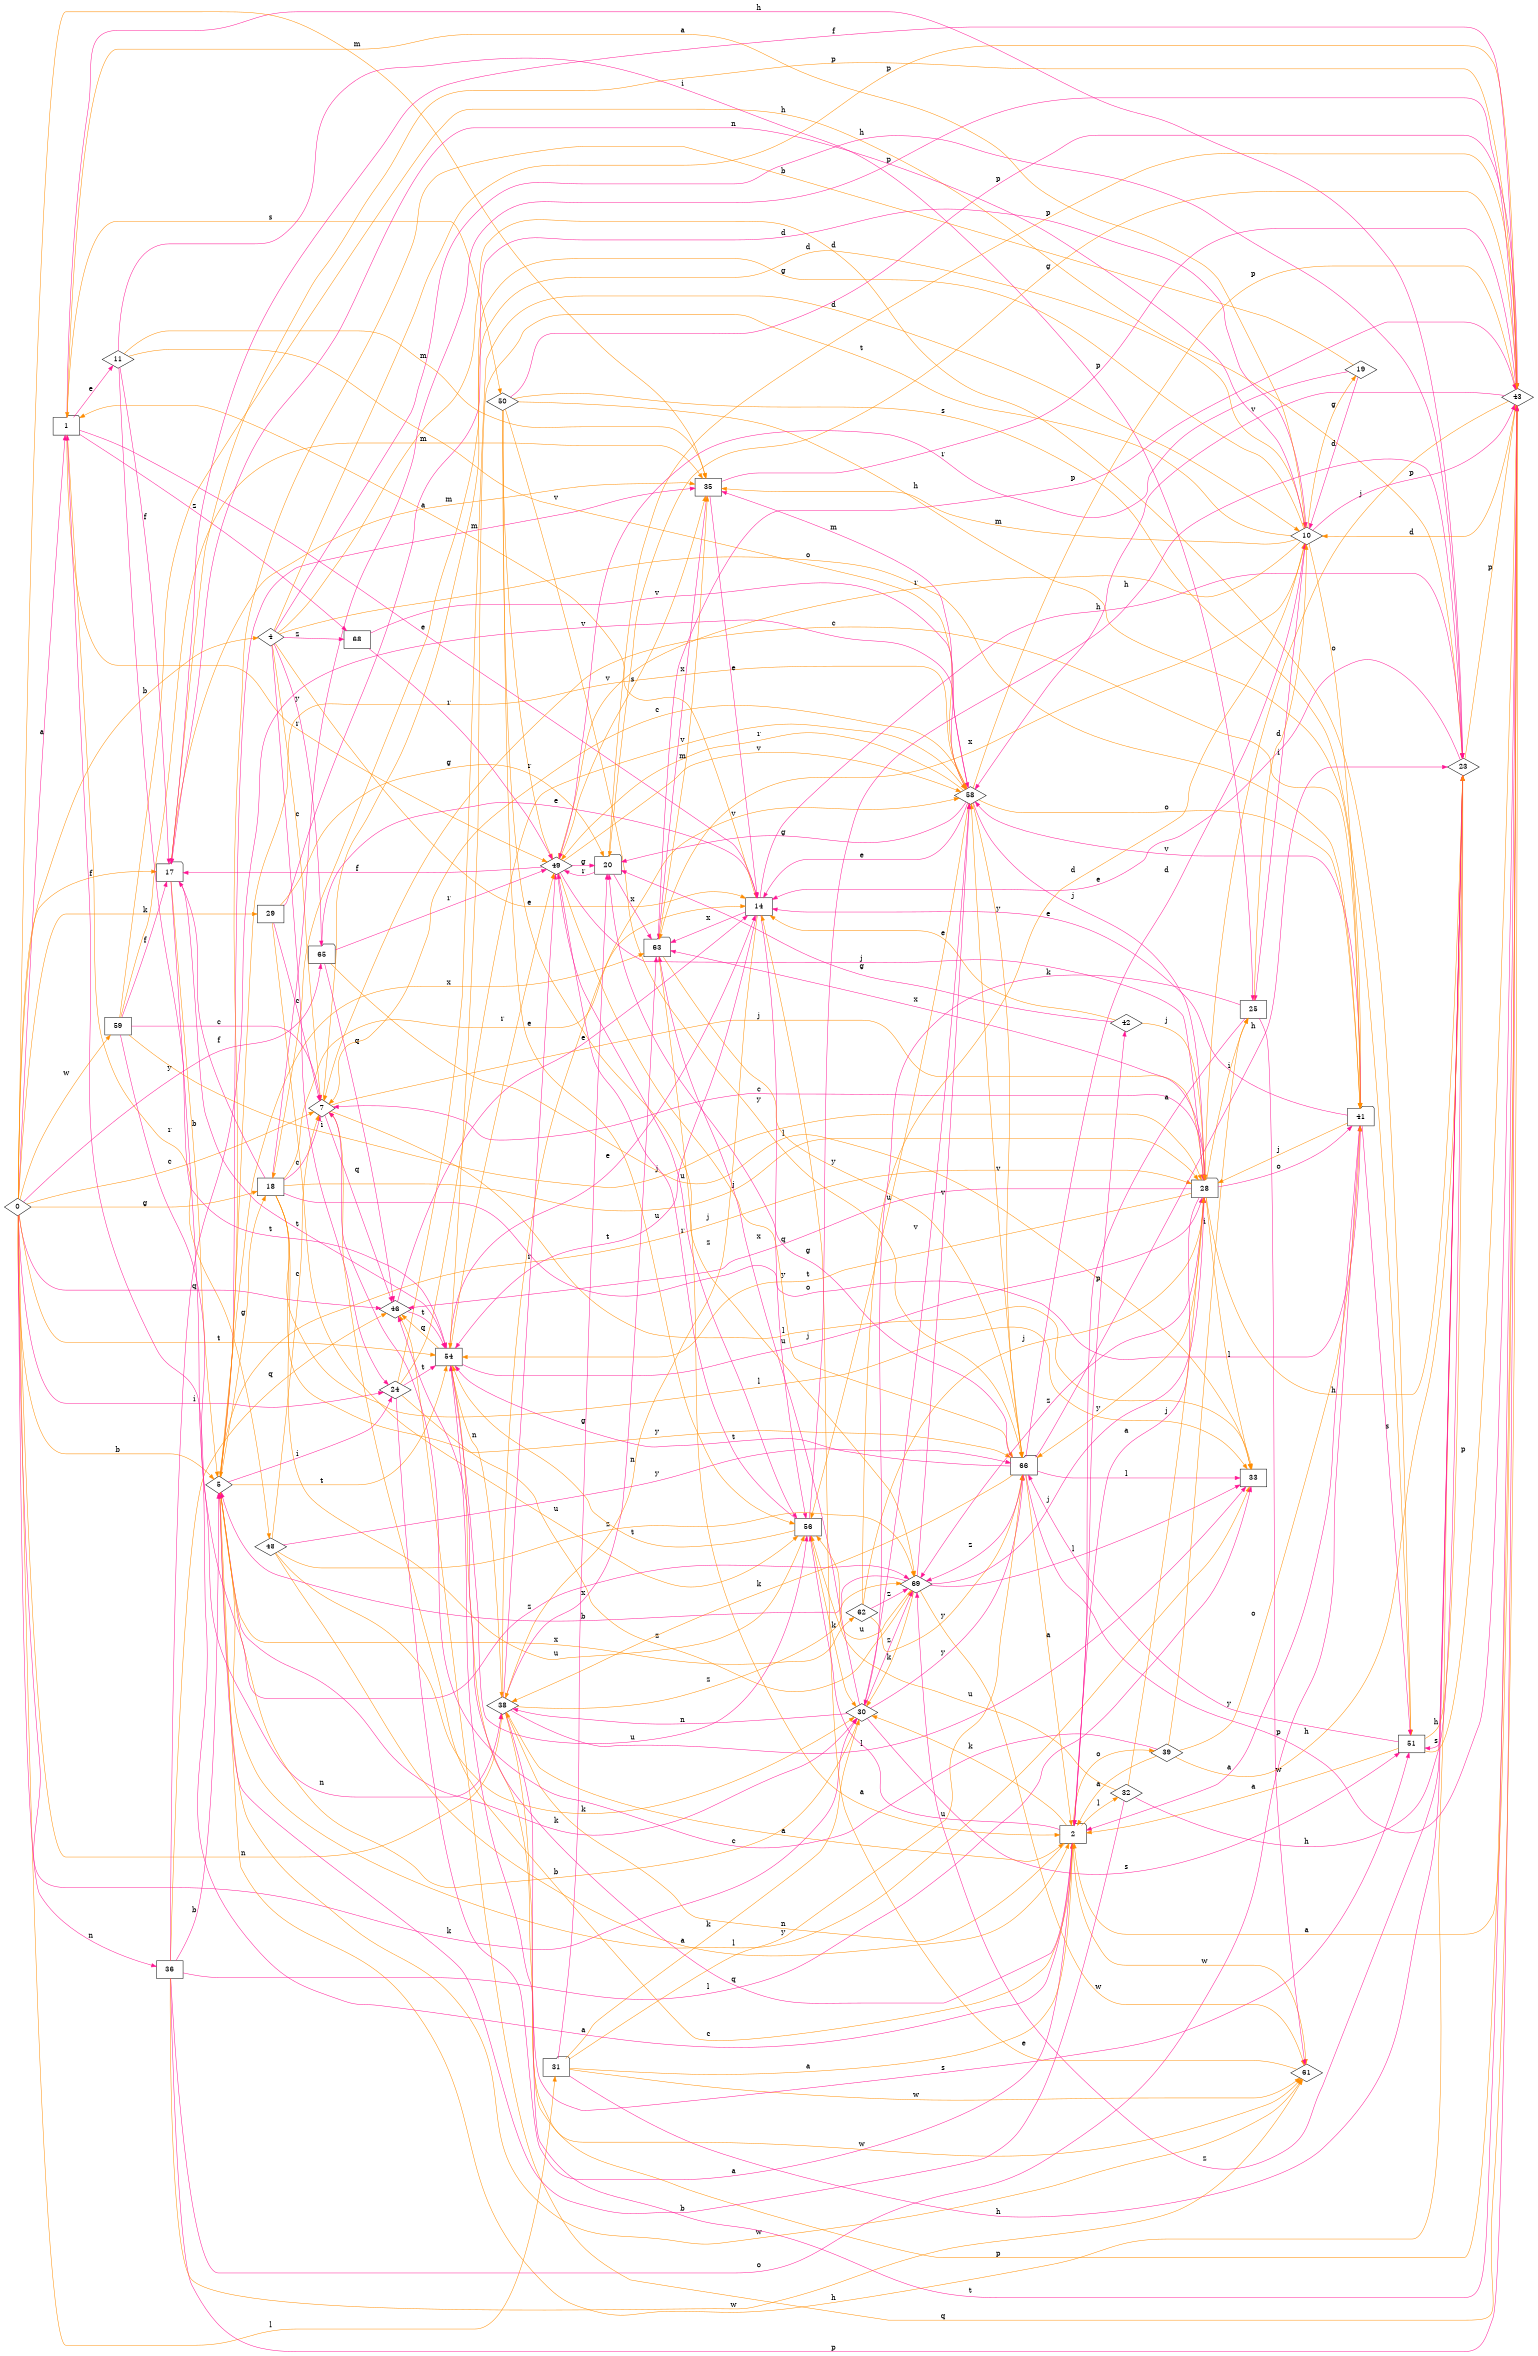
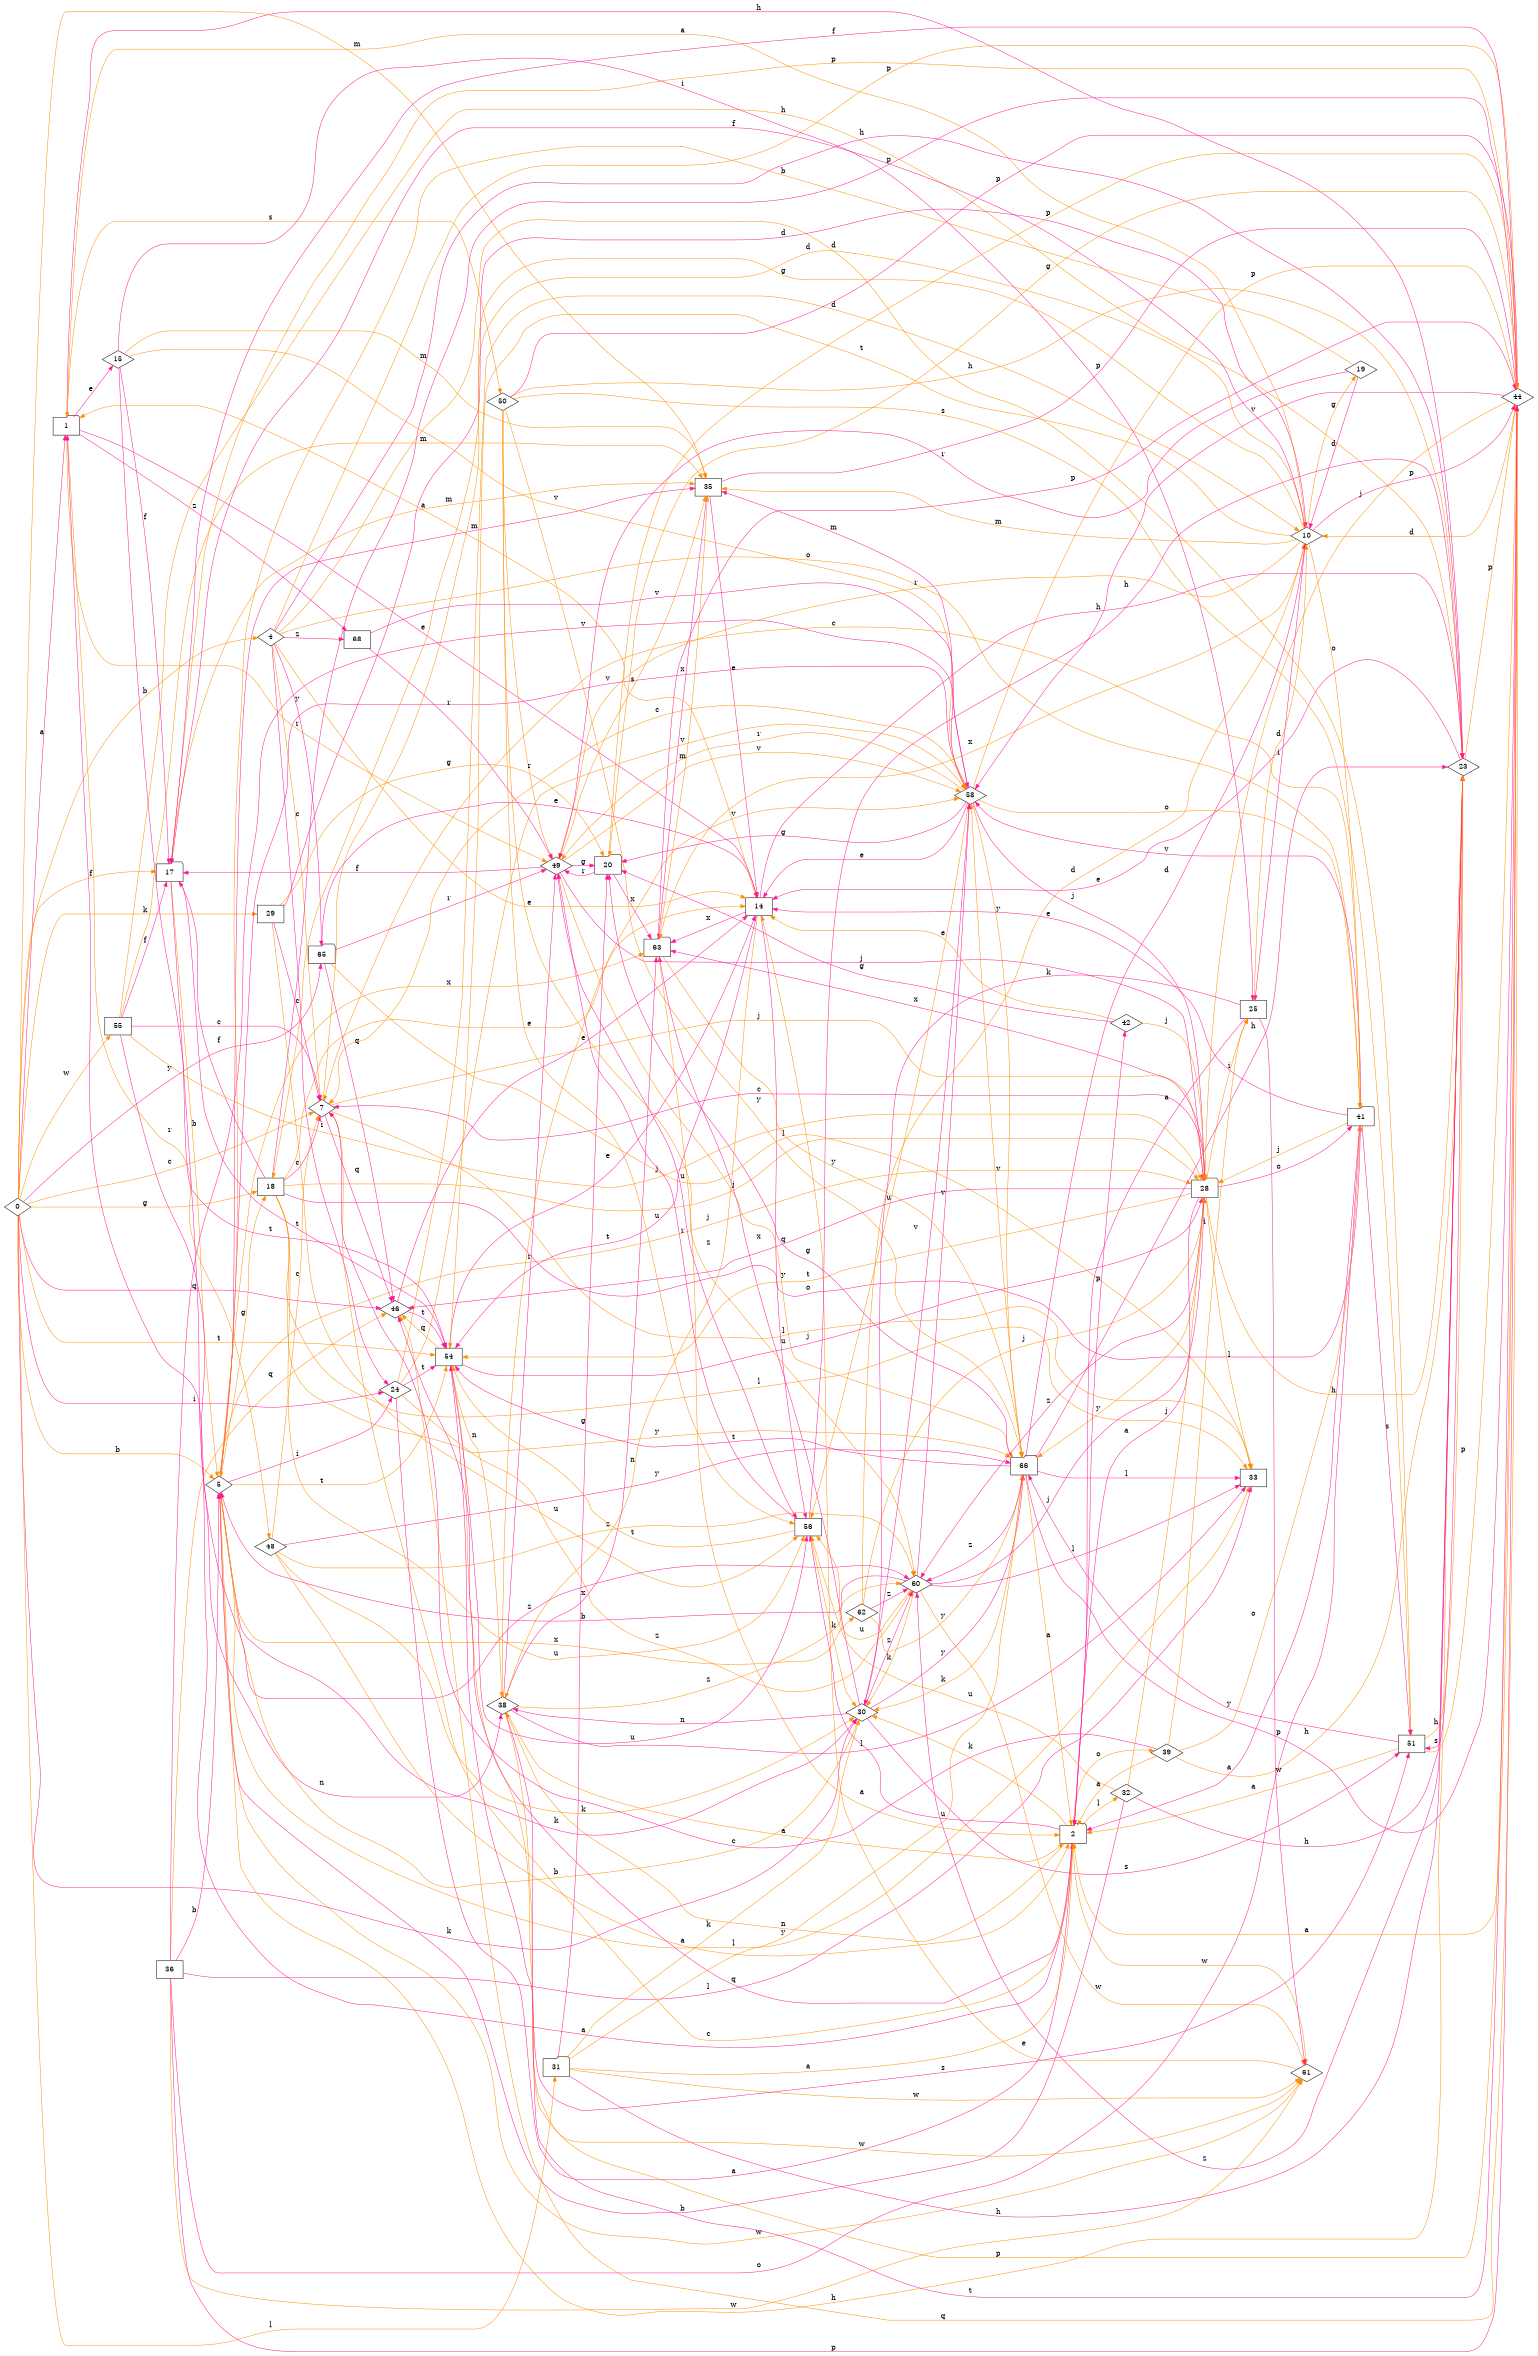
(734, 124) -> (734, 124)
(118, 359) -> (118, 359)
(1518, 397) -> (1518, 397)
(1103, 603) -> (1090, 321)
(296, 719) -> (296, 719)
(118, 1026) -> (118, 1026)
(497, 1112) -> none
(916, 1584) -> (916, 1584)
(766, 1590) -> (996, 1625)
(24, 1623) -> none
(48, 1790) -> none
